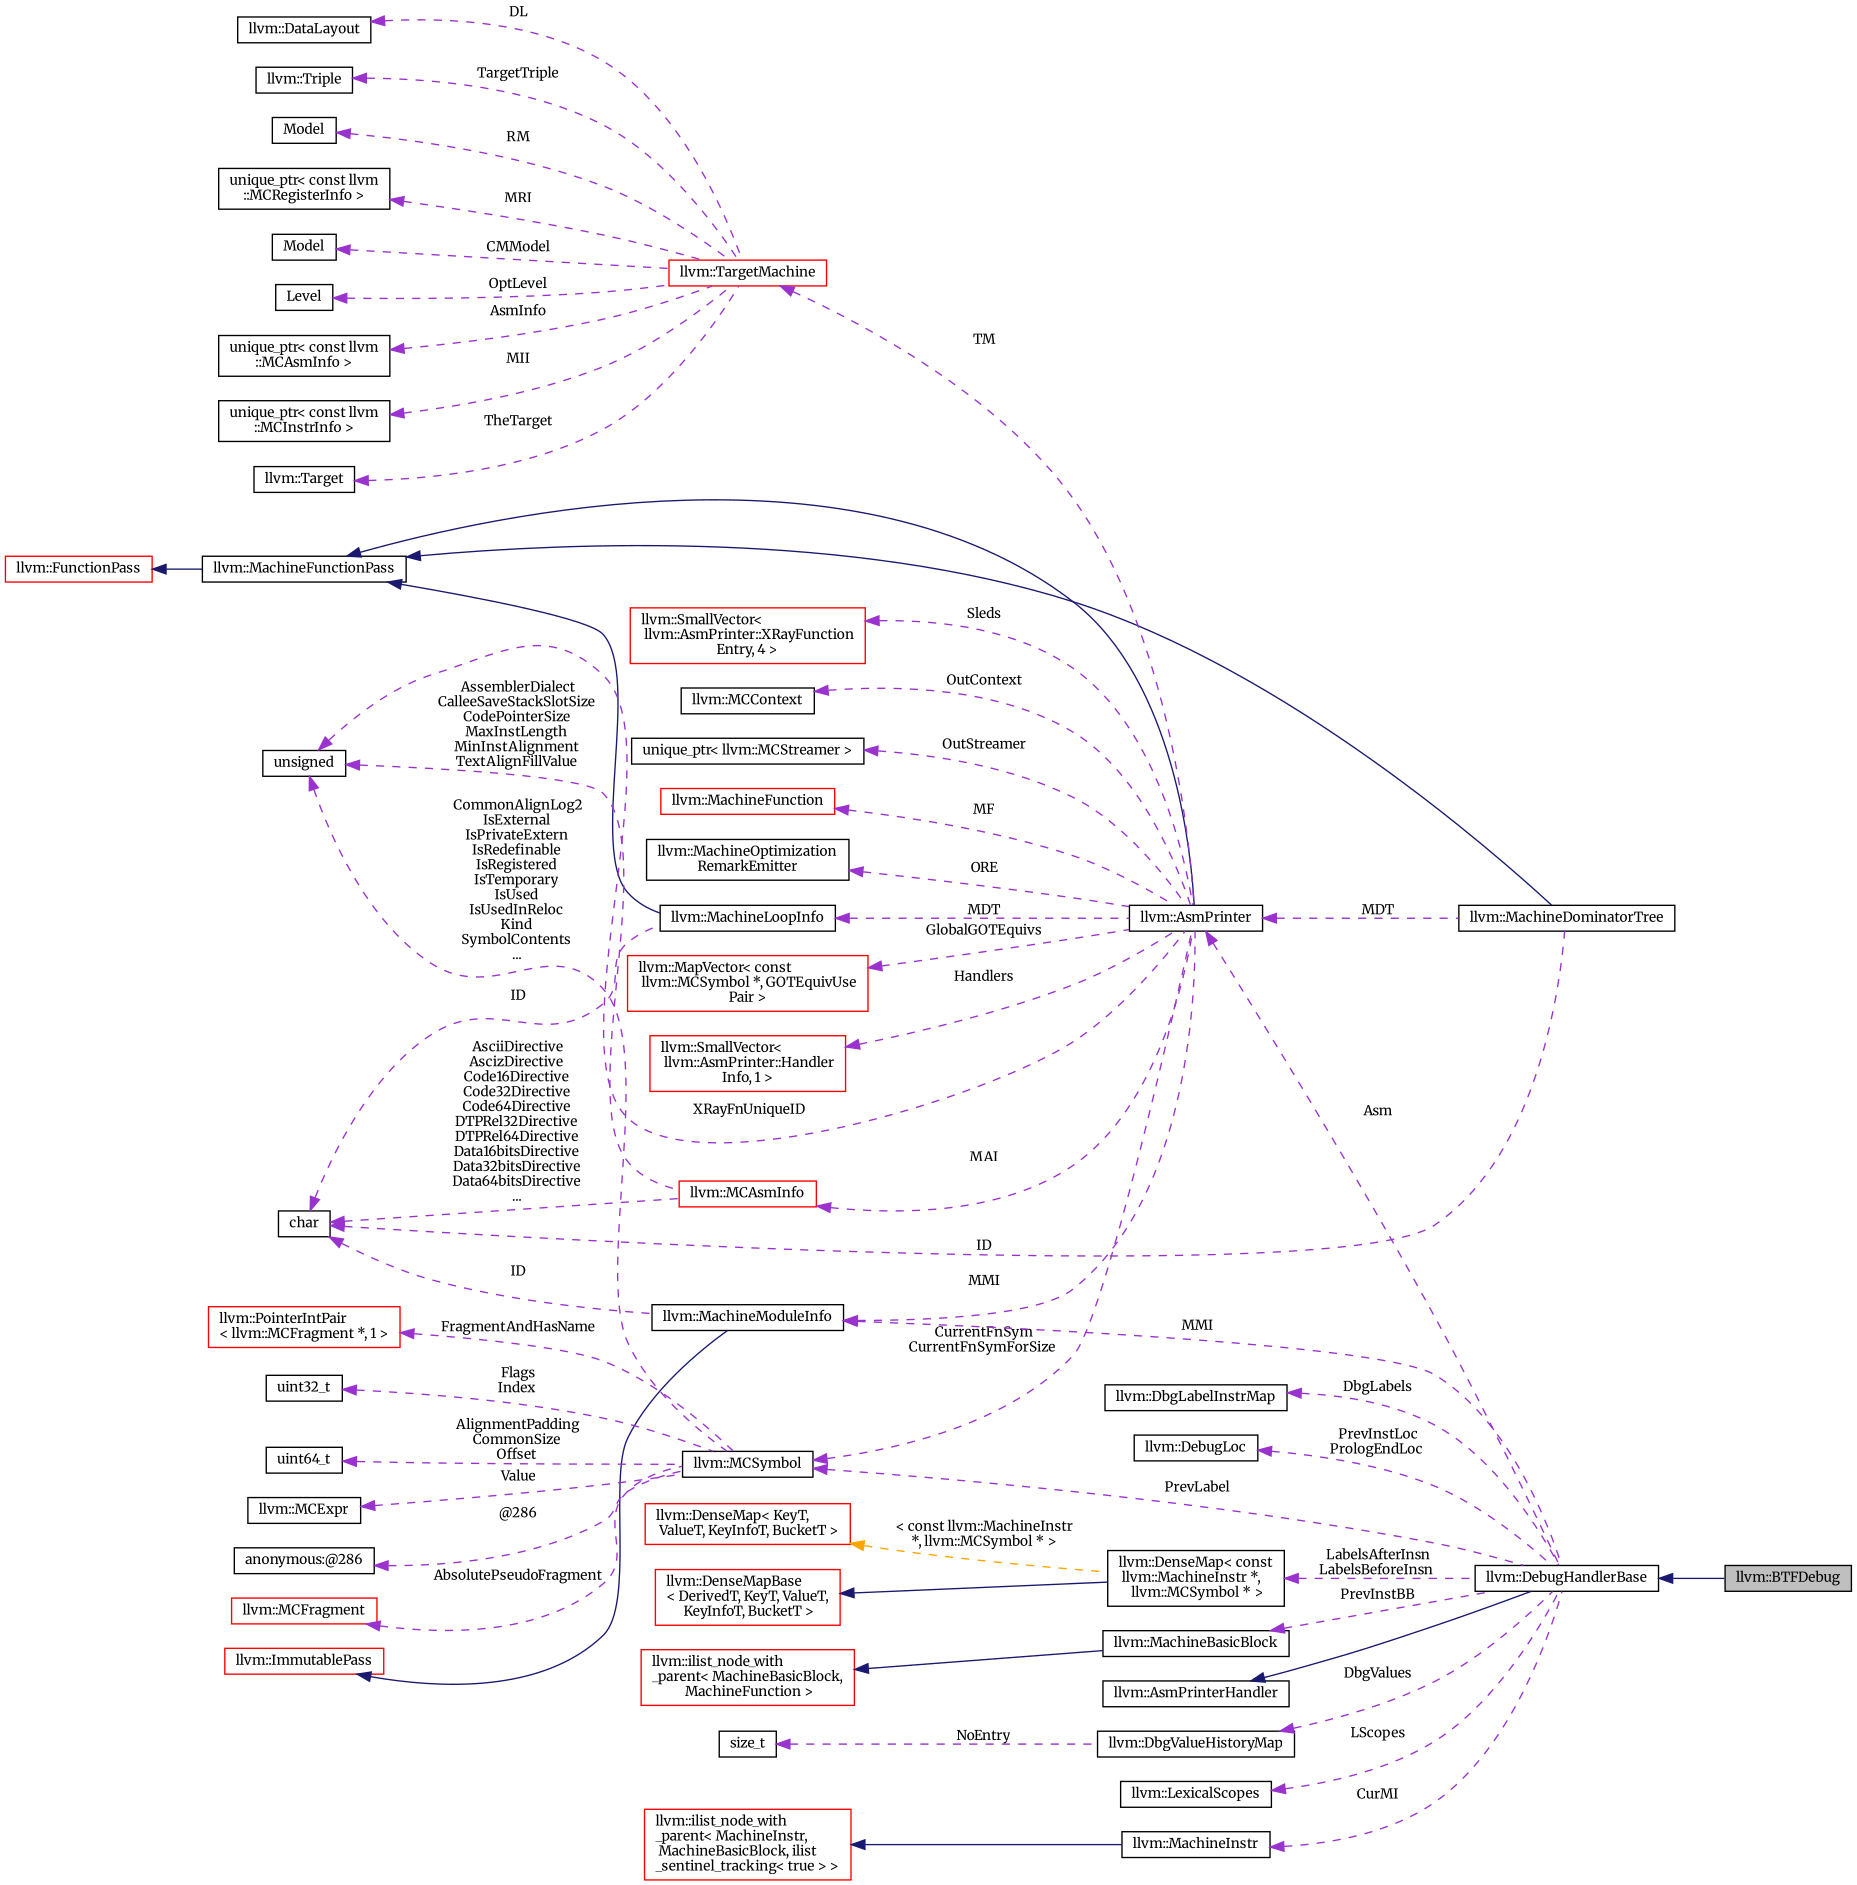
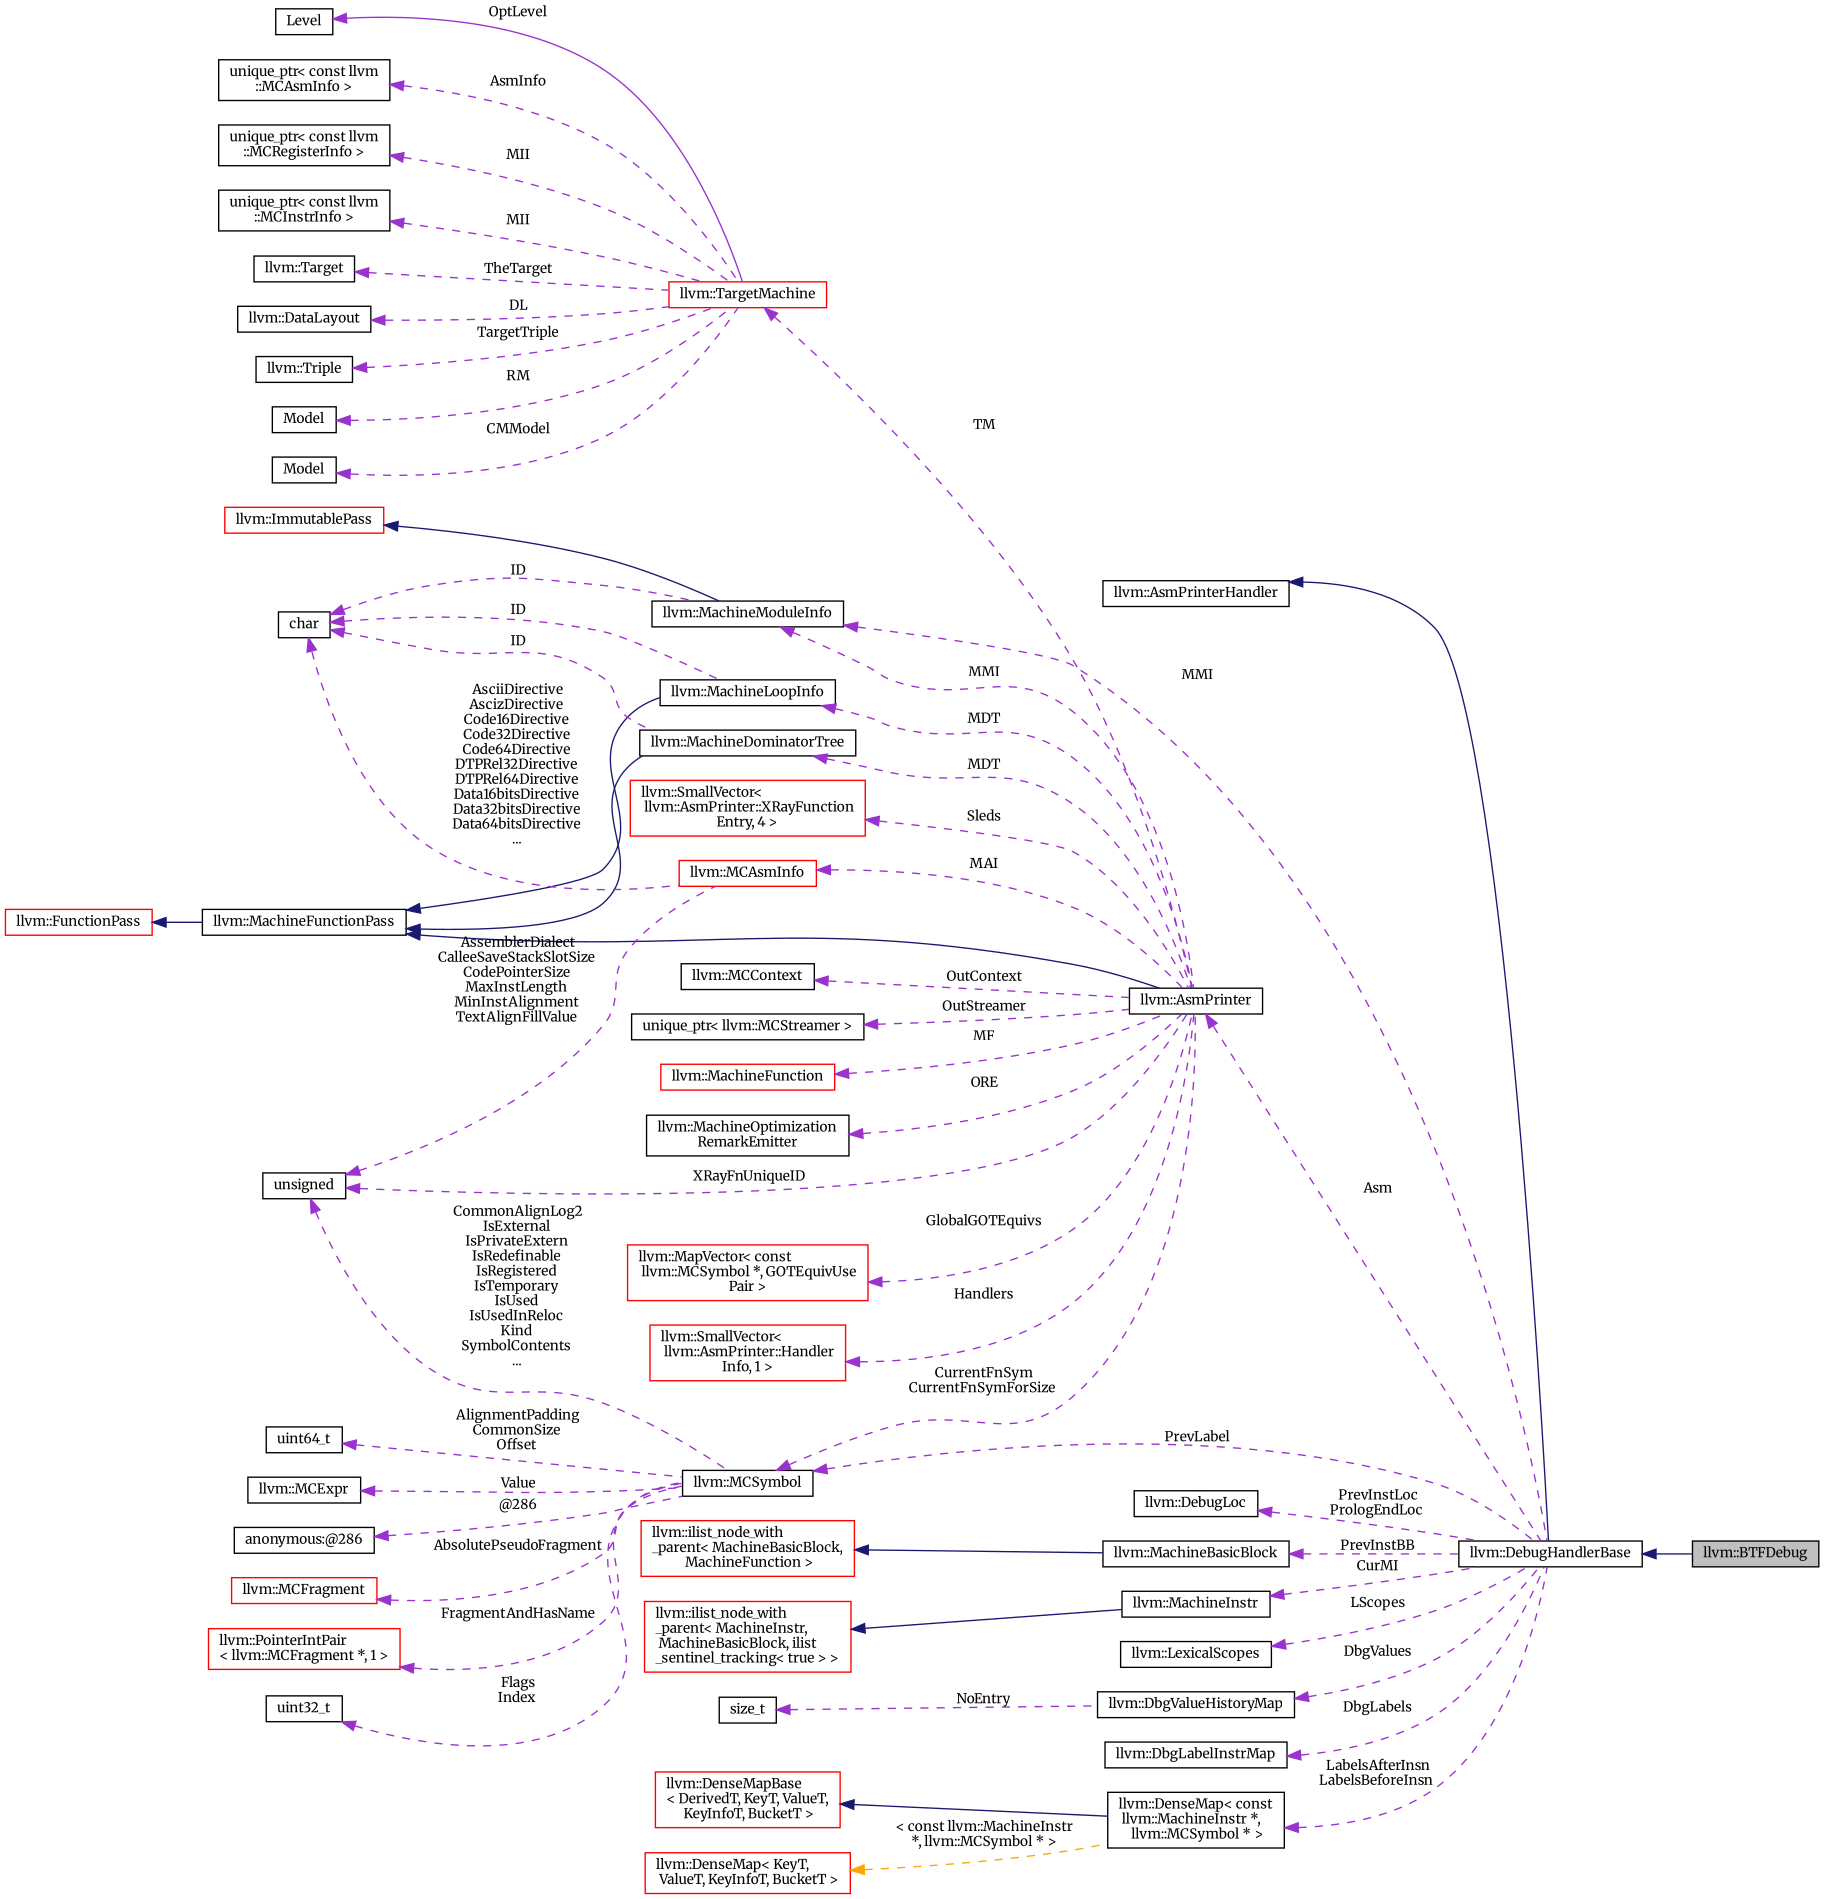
(517, 199) -> (517, 156)
(508, 297) -> (600, 68)
(1368, 918) -> (1059, 796)
